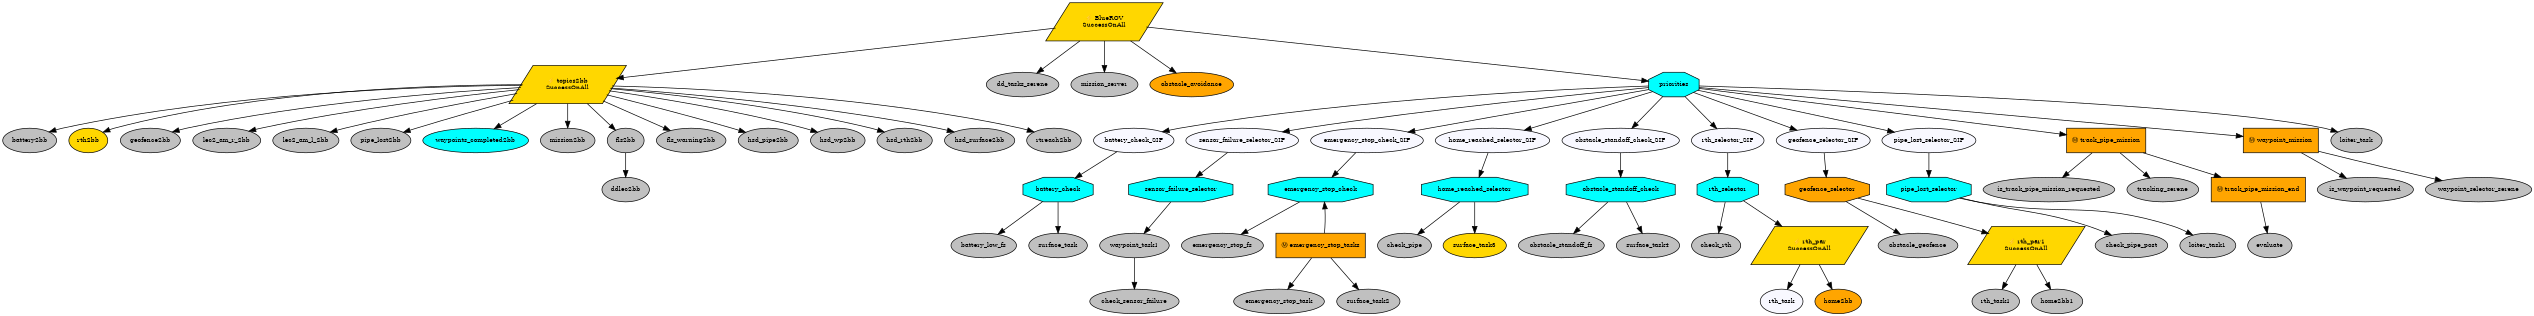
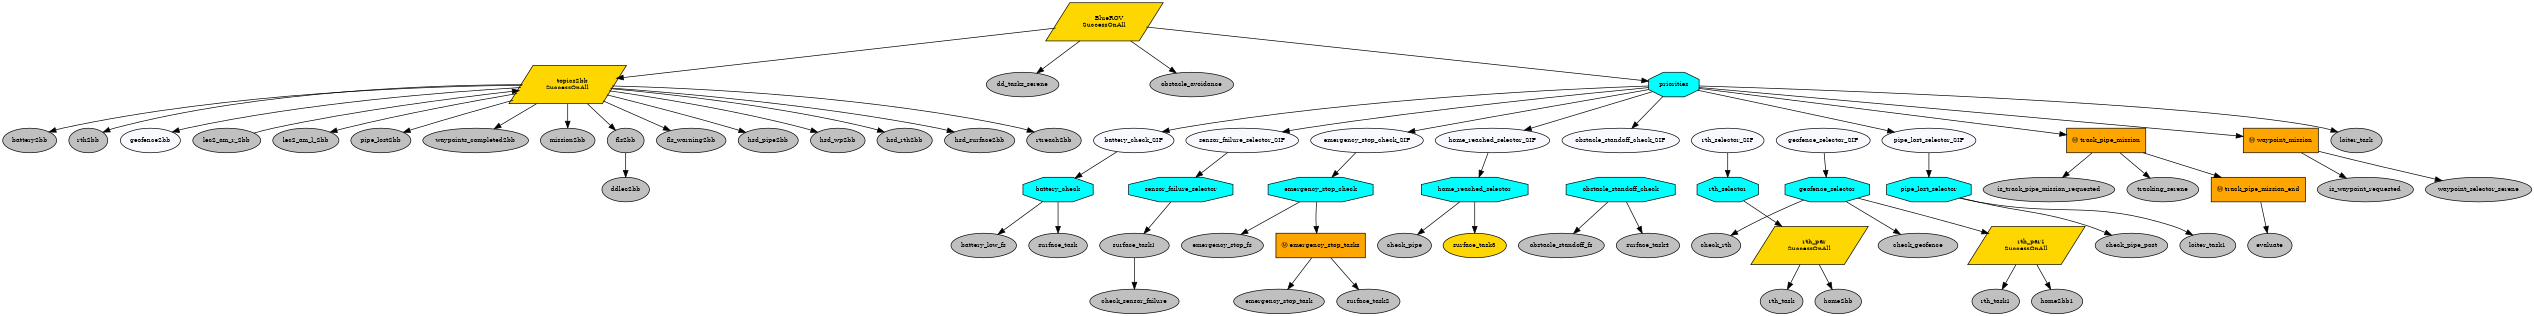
(1104, 85) -> none
(1192, 85) -> (1192, 85)
(387, 106) -> (382, 109)
(1698, 110) -> none
(1742, 110) -> none
(88, 140) -> (88, 140)
(150, 140) -> (150, 140)
(476, 140) -> (476, 140)
(1621, 162) -> none
(1827, 190) -> (1827, 190)
(1723, 214) -> (1771, 214)
(1325, 221) -> (1316, 214)
(1134, 246) -> (1134, 246)
(1918, 246) -> (1918, 246)
(1782, 301) -> (1782, 301)
(1838, 301) -> (1838, 301)
